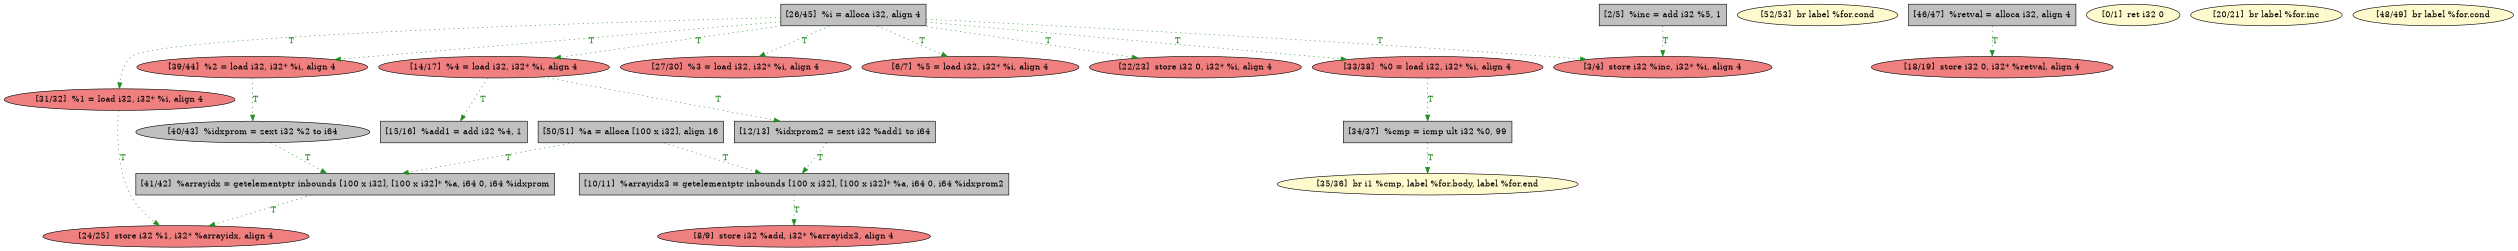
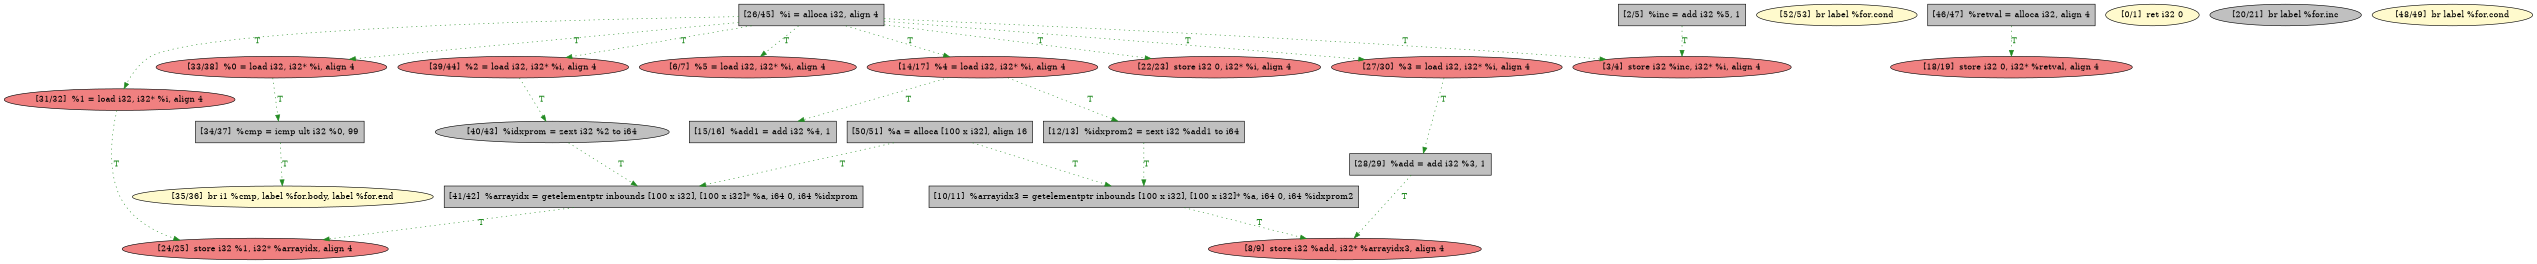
(2266, 15) -> (2286, 15)
none -> (1420, 164)
